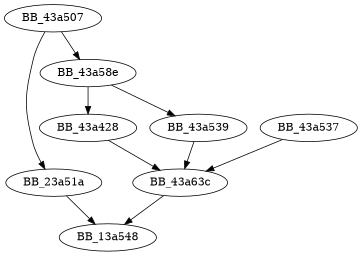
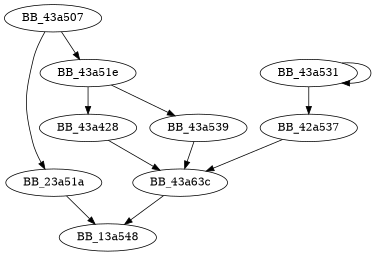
(88, 73) -> (88, 73)
none -> (309, 73)
(309, 128) -> (309, 128)
